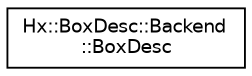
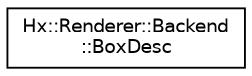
(126, 38) -> (126, 38)
